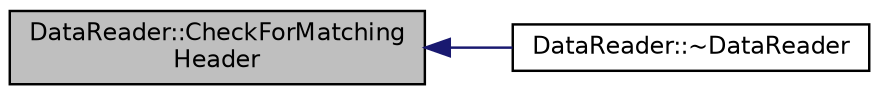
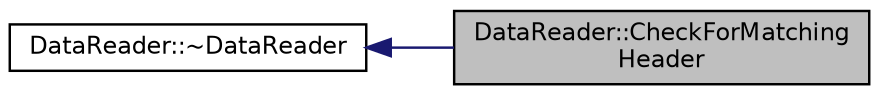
(481, 48) -> (423, 48)
